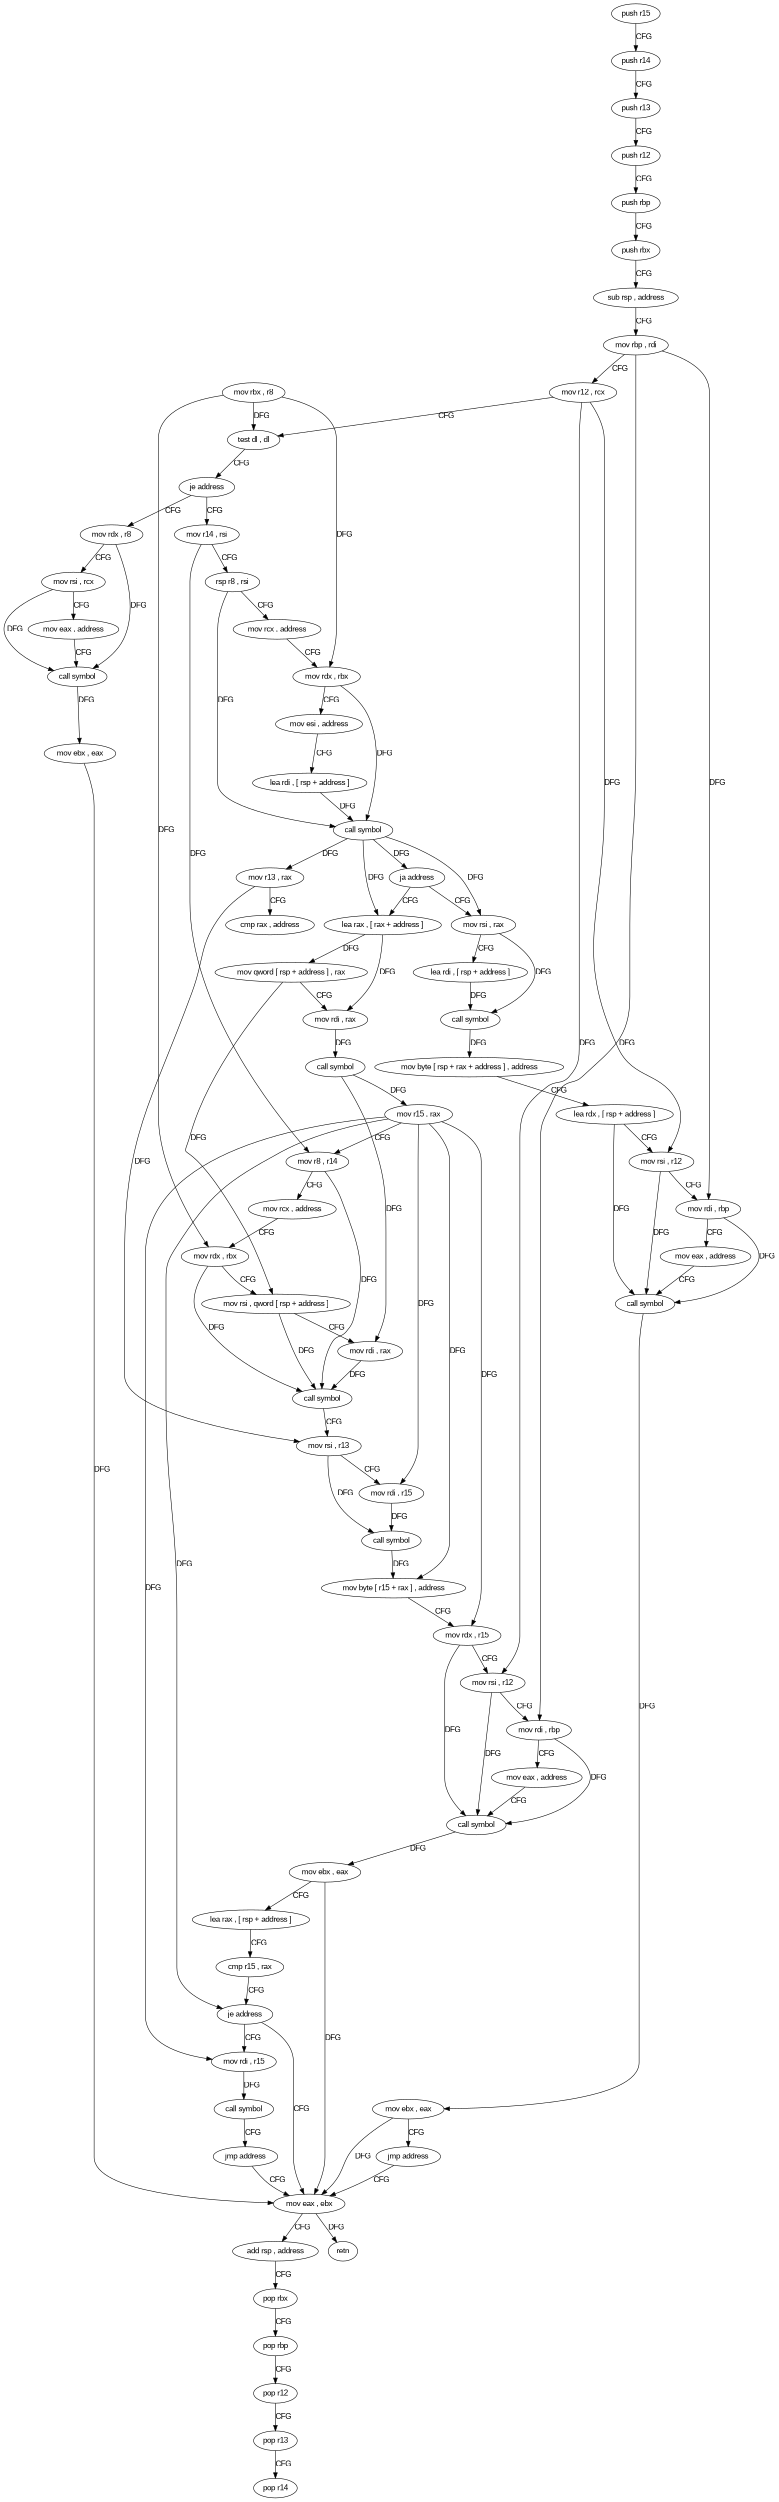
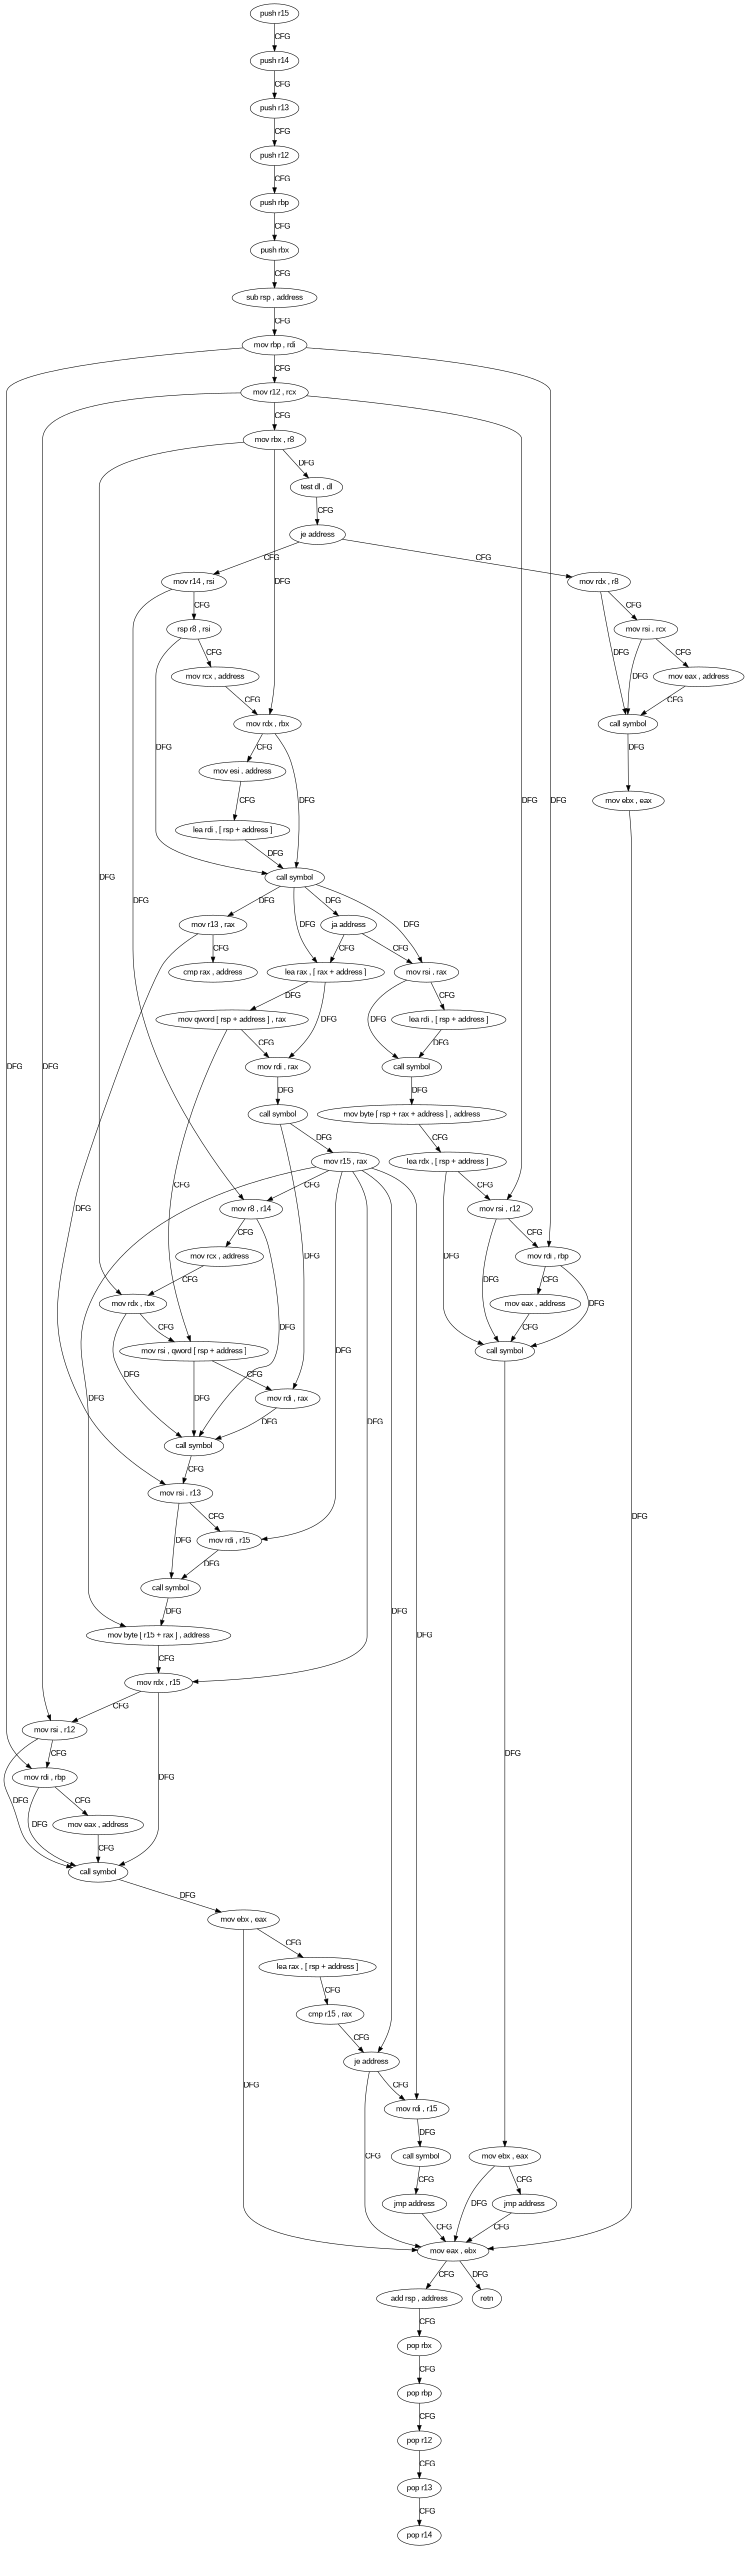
(418, 416) -> (275, 414)
(199, 1138) -> (182, 1186)
